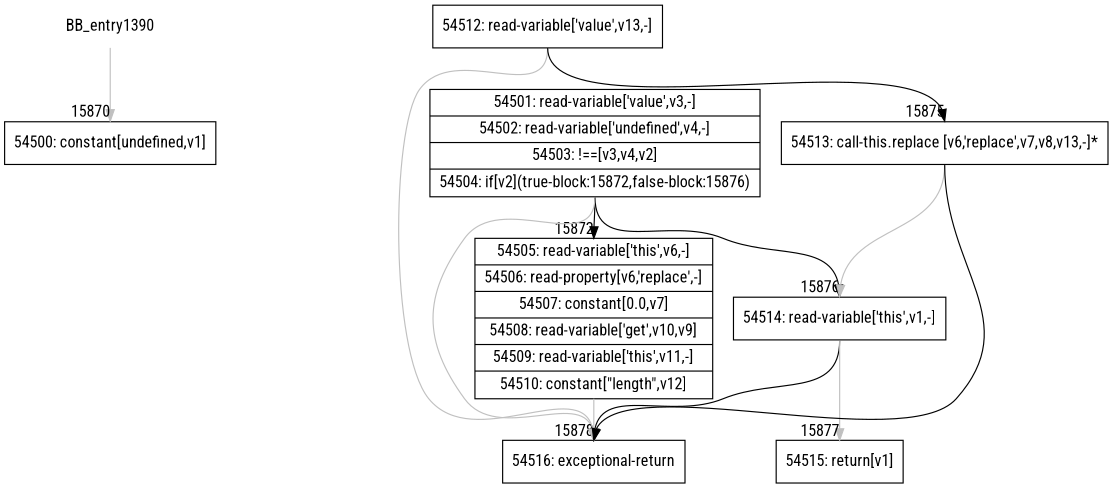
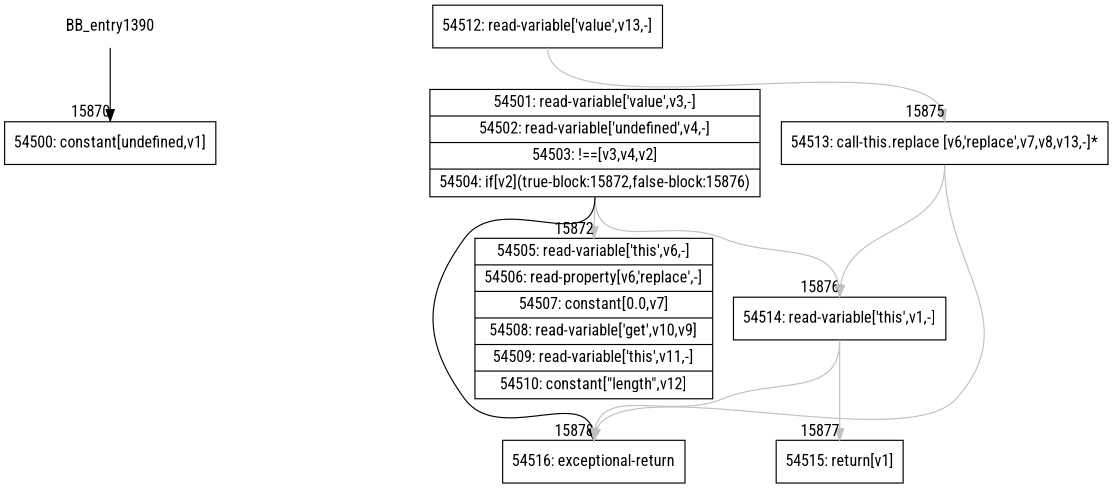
(110, 79) -> (110, 79)
(741, 85) -> (741, 85)
(595, 212) -> (595, 212)
(714, 236) -> (714, 236)
(400, 260) -> none
(434, 312) -> (434, 312)
(725, 398) -> (725, 398)
(594, 414) -> none
(898, 417) -> (898, 417)
